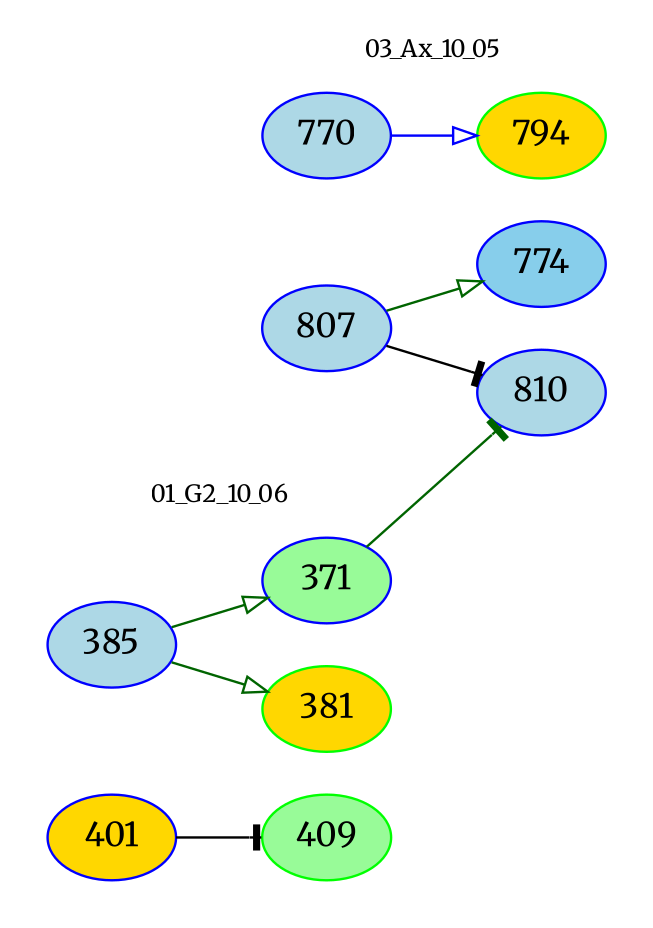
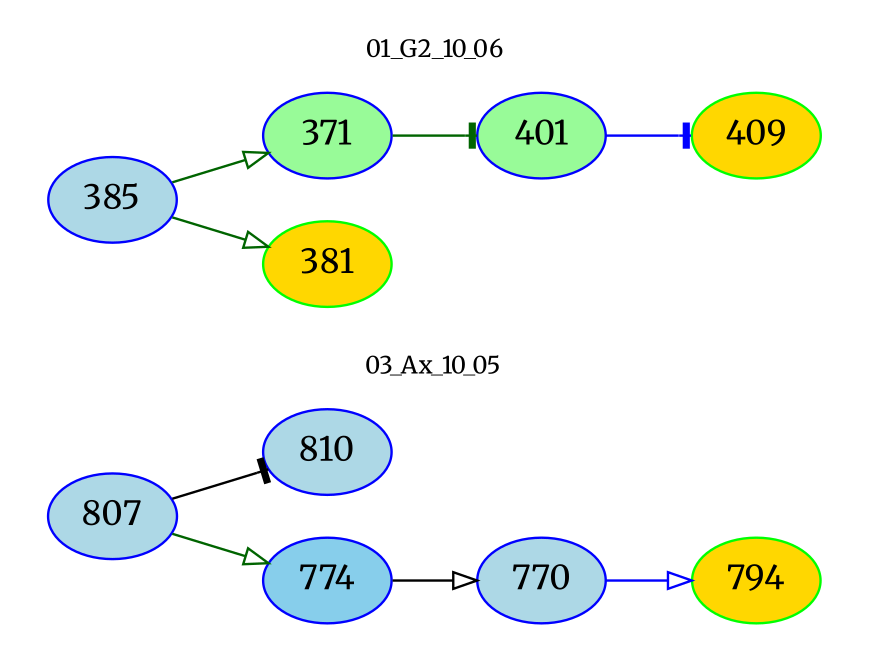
(429, 491) -> (429, 136)
none -> (423, 581)
(112, 837) -> (541, 136)
(213, 837) -> (642, 136)
(327, 837) -> (756, 136)
